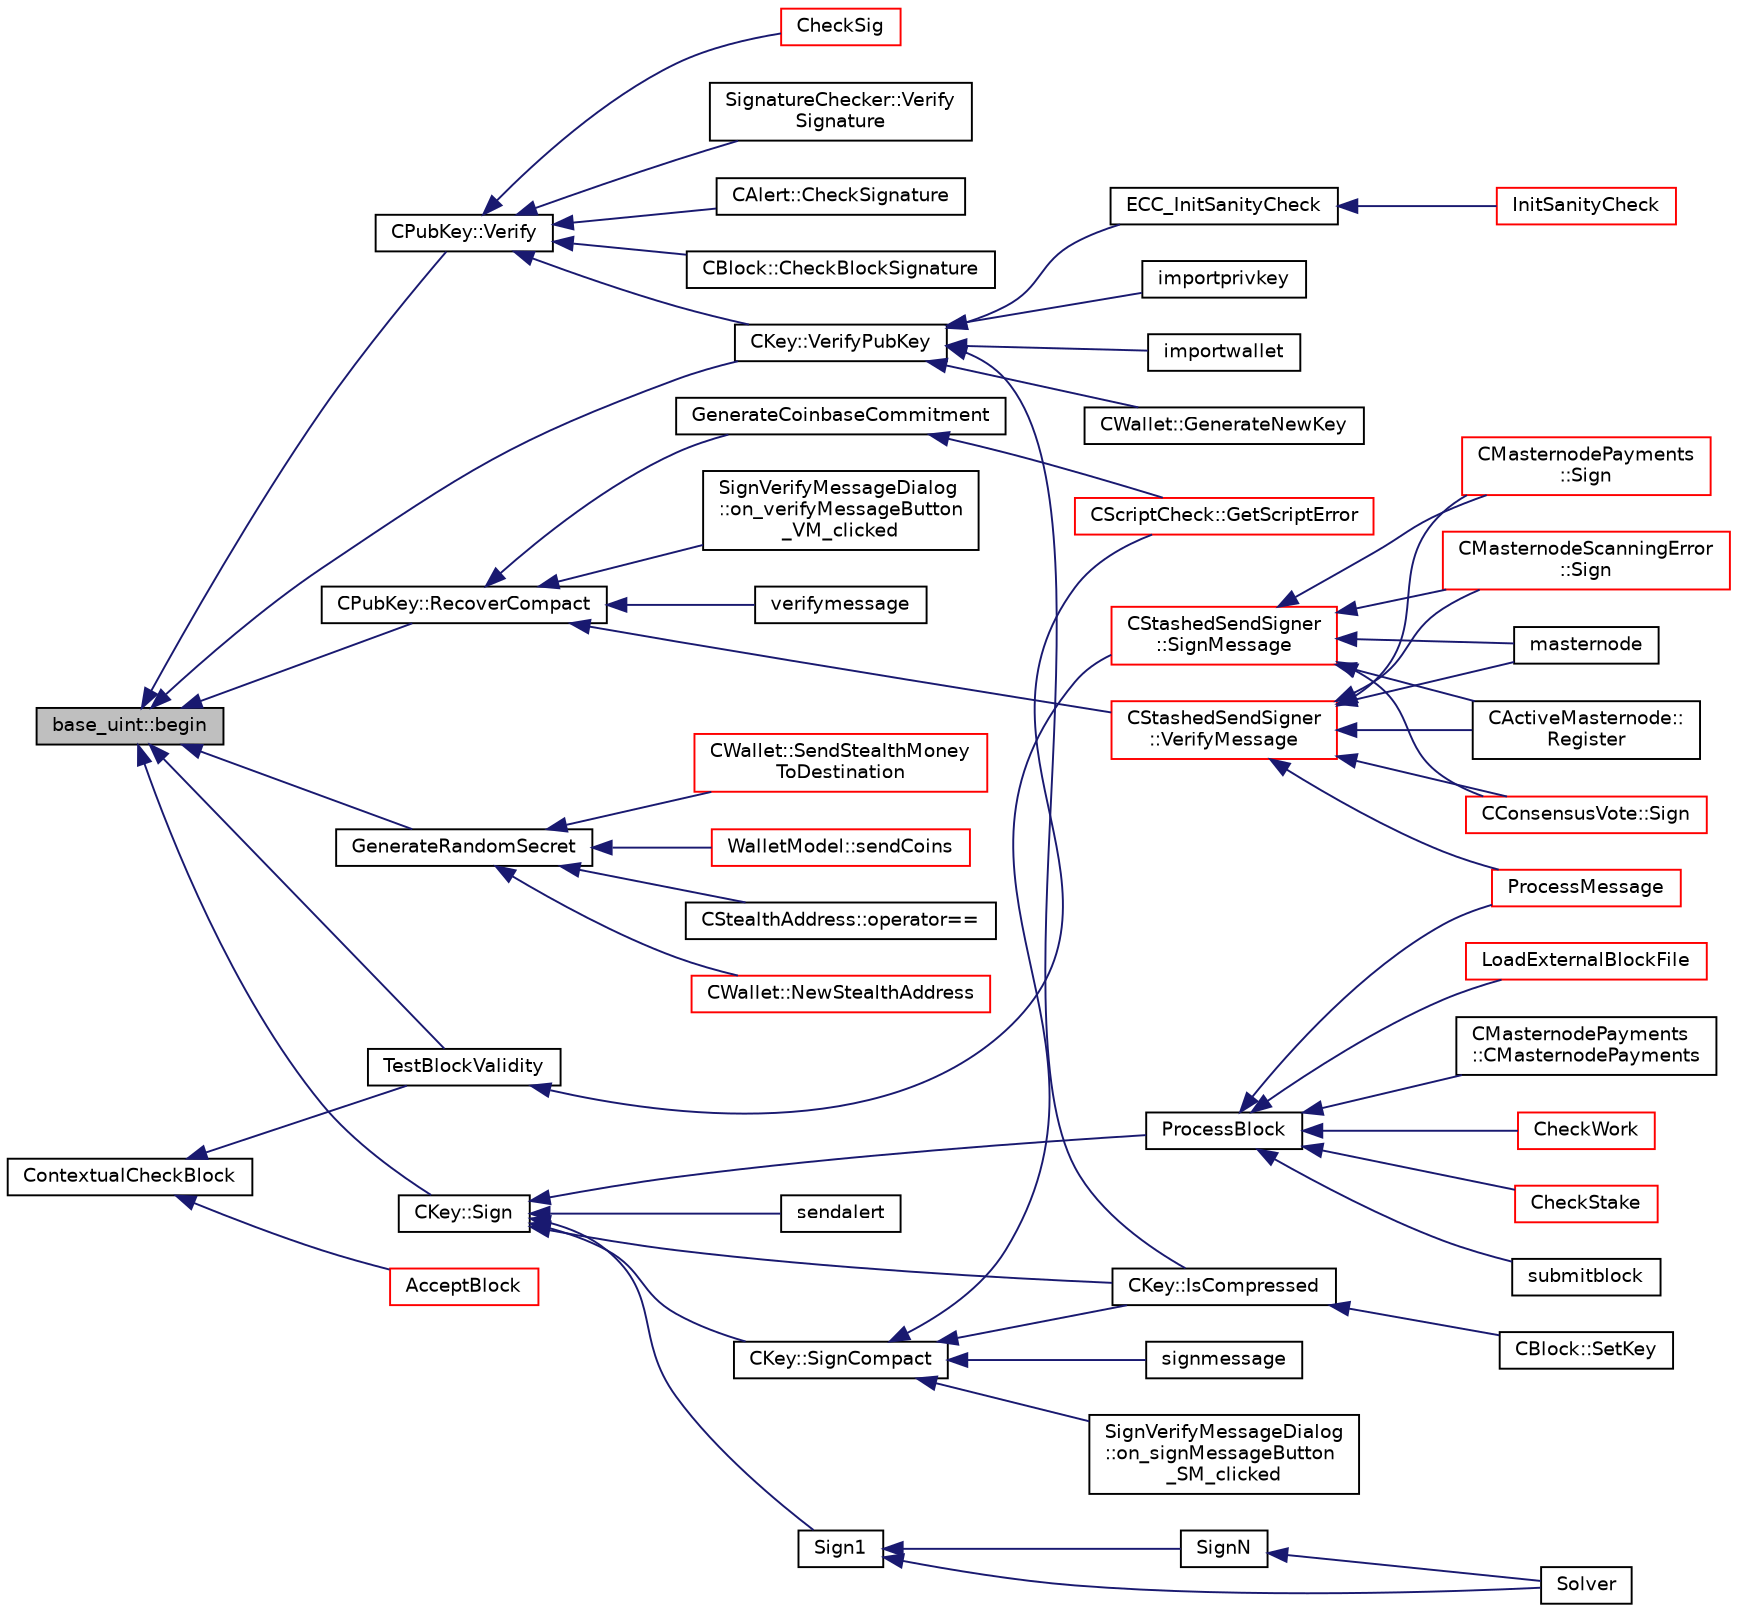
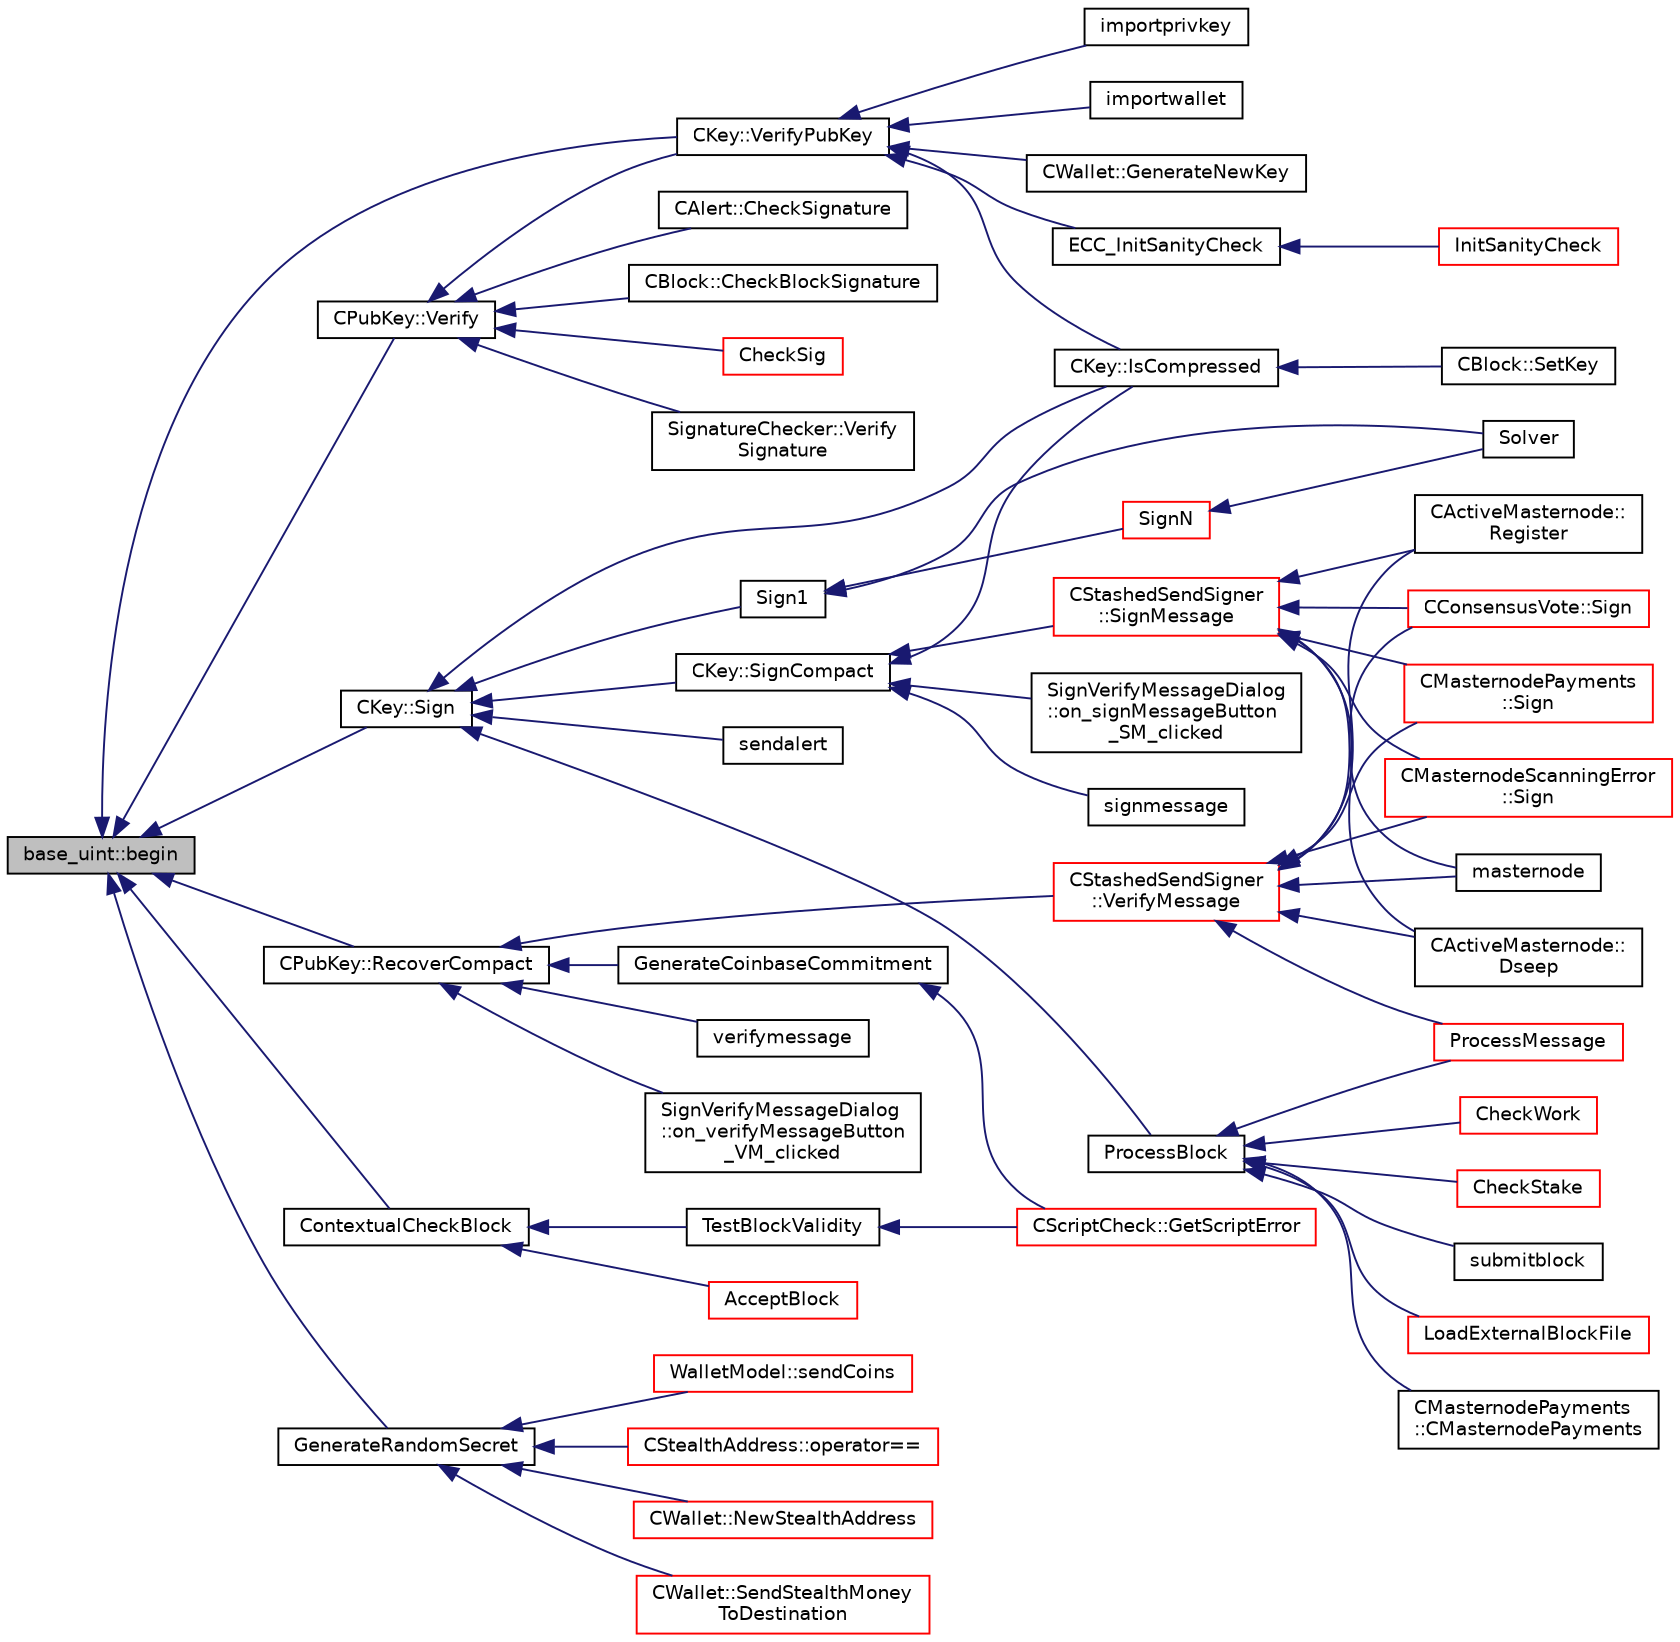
(304, 904) -> (260, 1049)
(841, 921) -> (783, 1447)
none -> (1529, 957)
(1224, 1549) -> (1166, 520)
